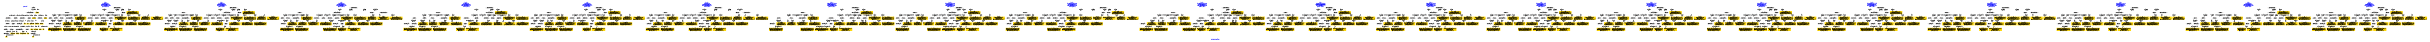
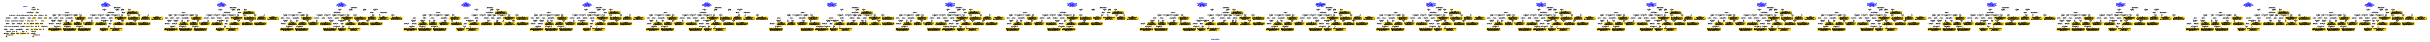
(43, 29) -> (43, 29)
